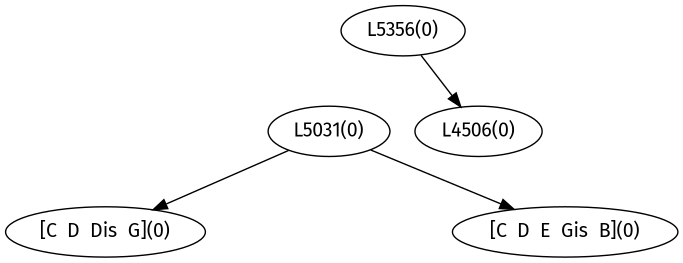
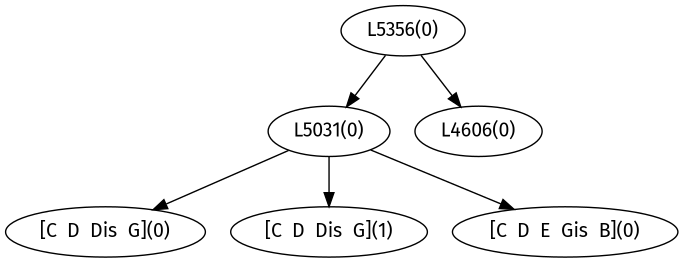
none -> (370, 76)
(479, 131) -> (479, 131)
none -> (329, 232)
